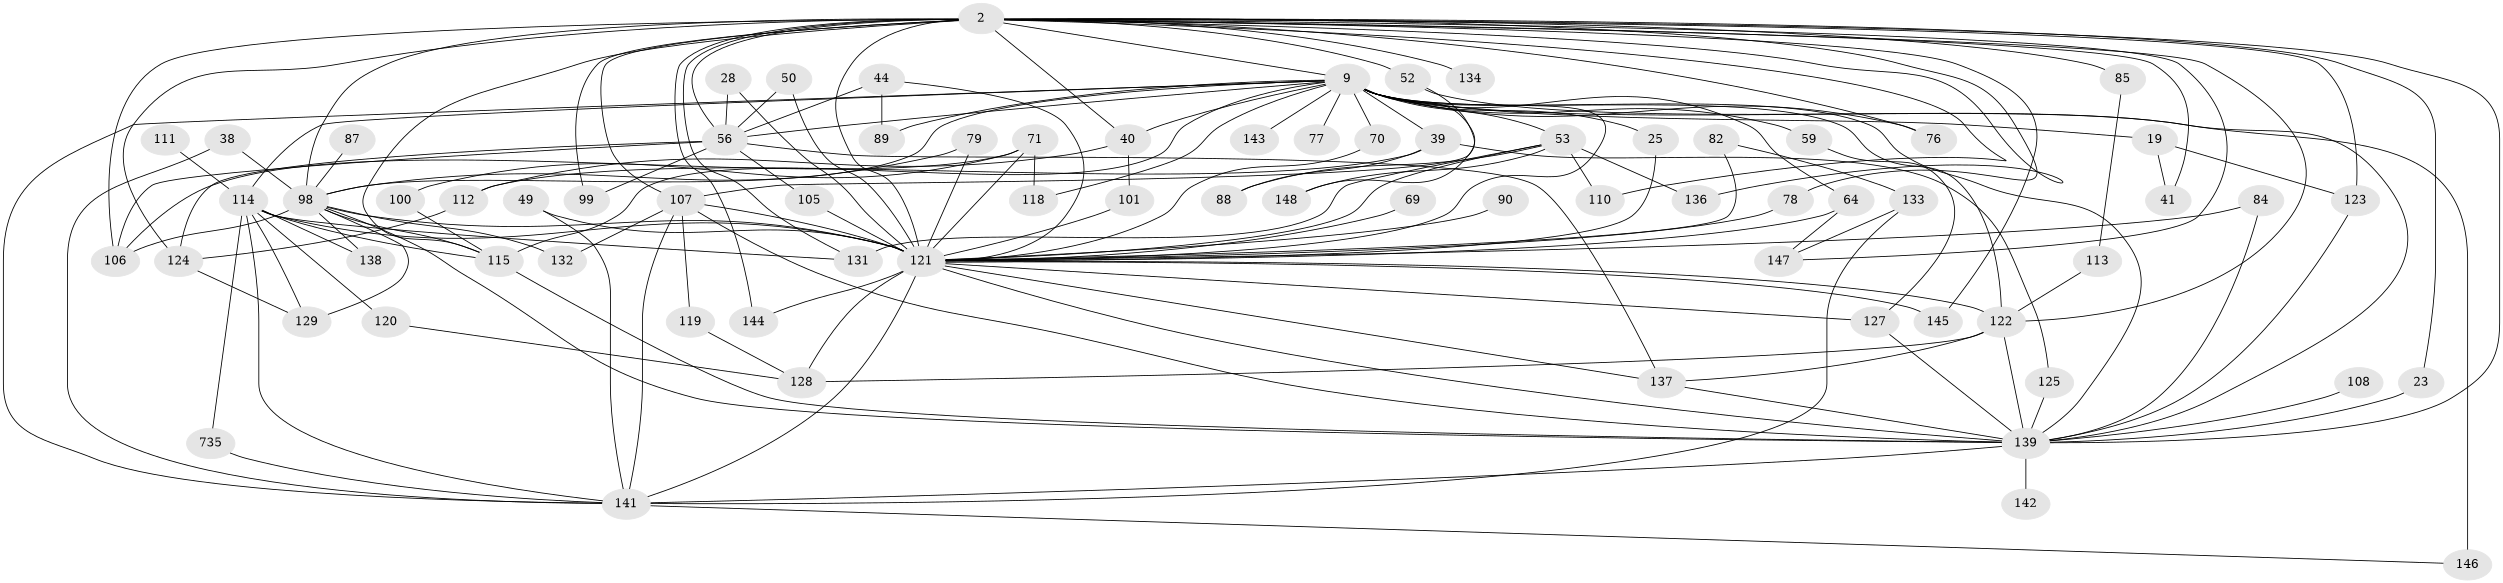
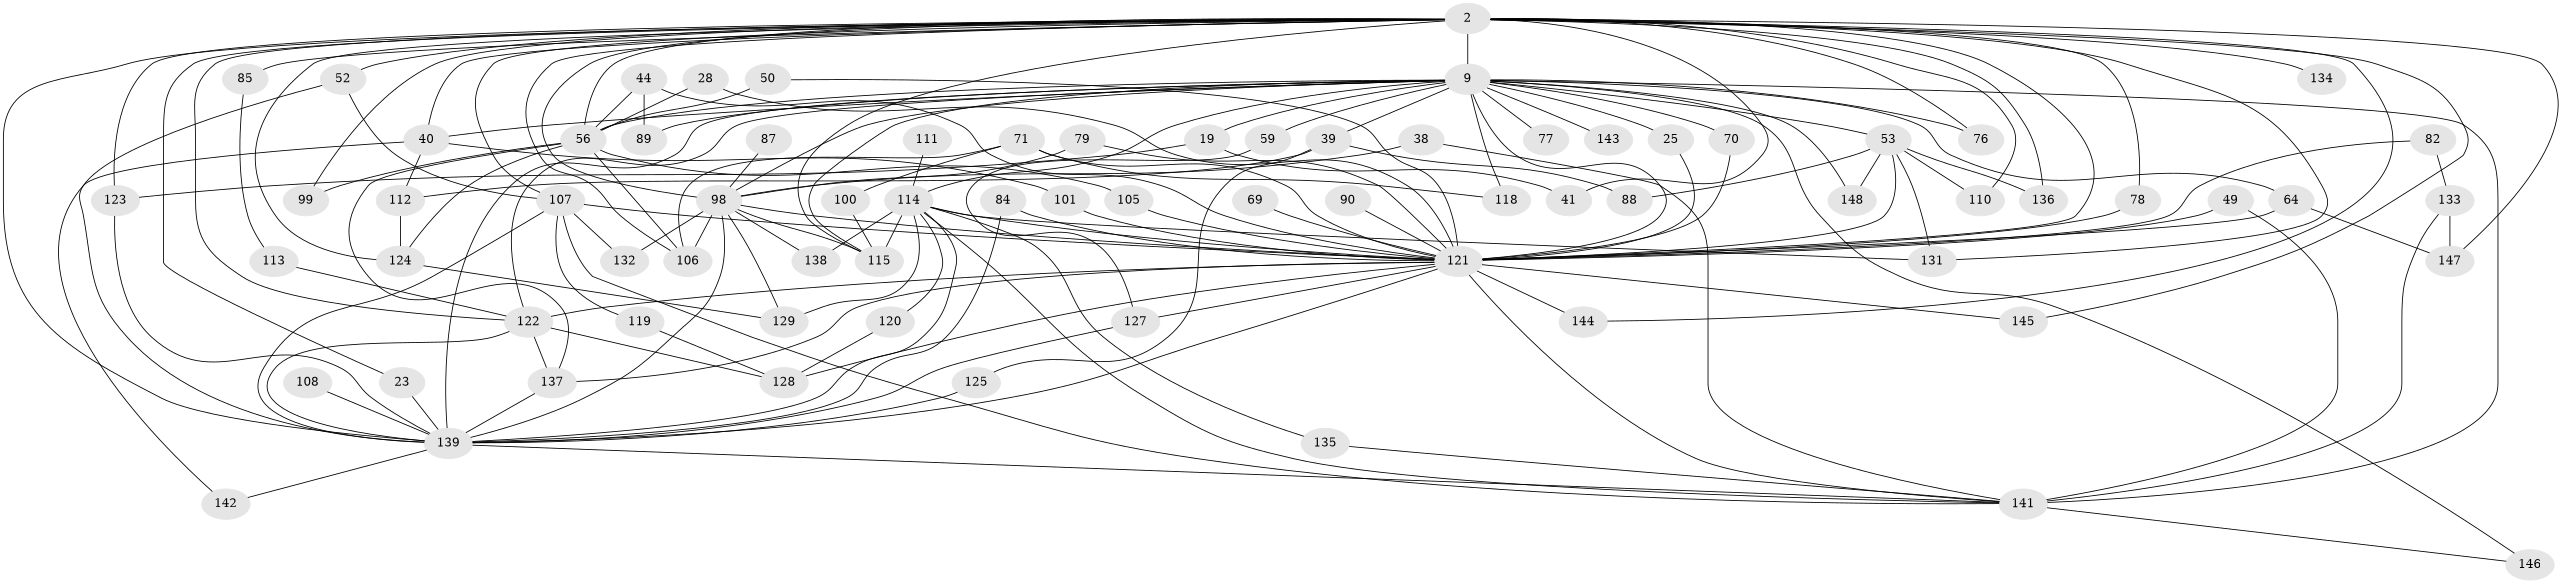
none -> (74, 202)
(903, 412) -> (780, 409)
(211, 443) -> (1325, 443)
